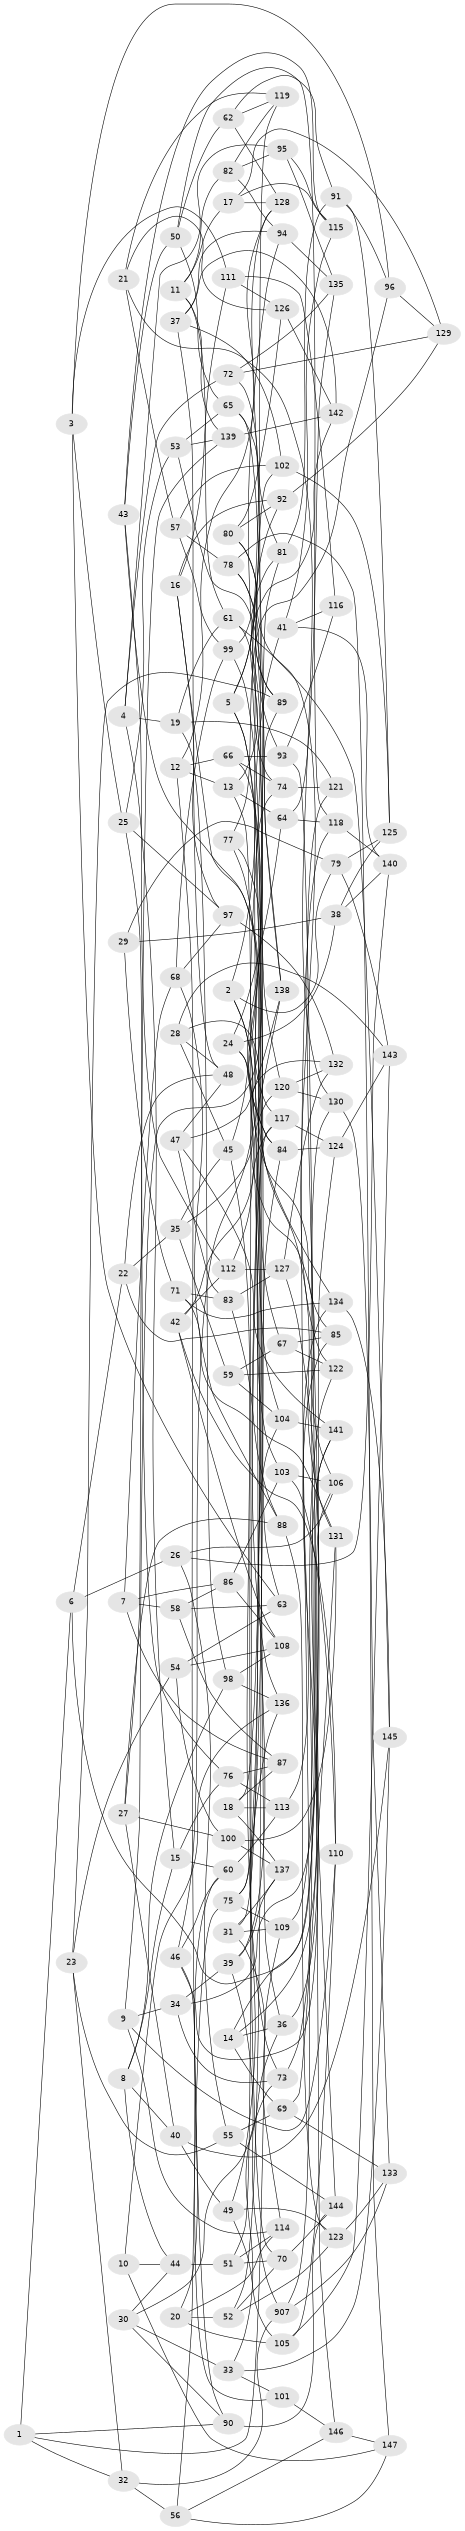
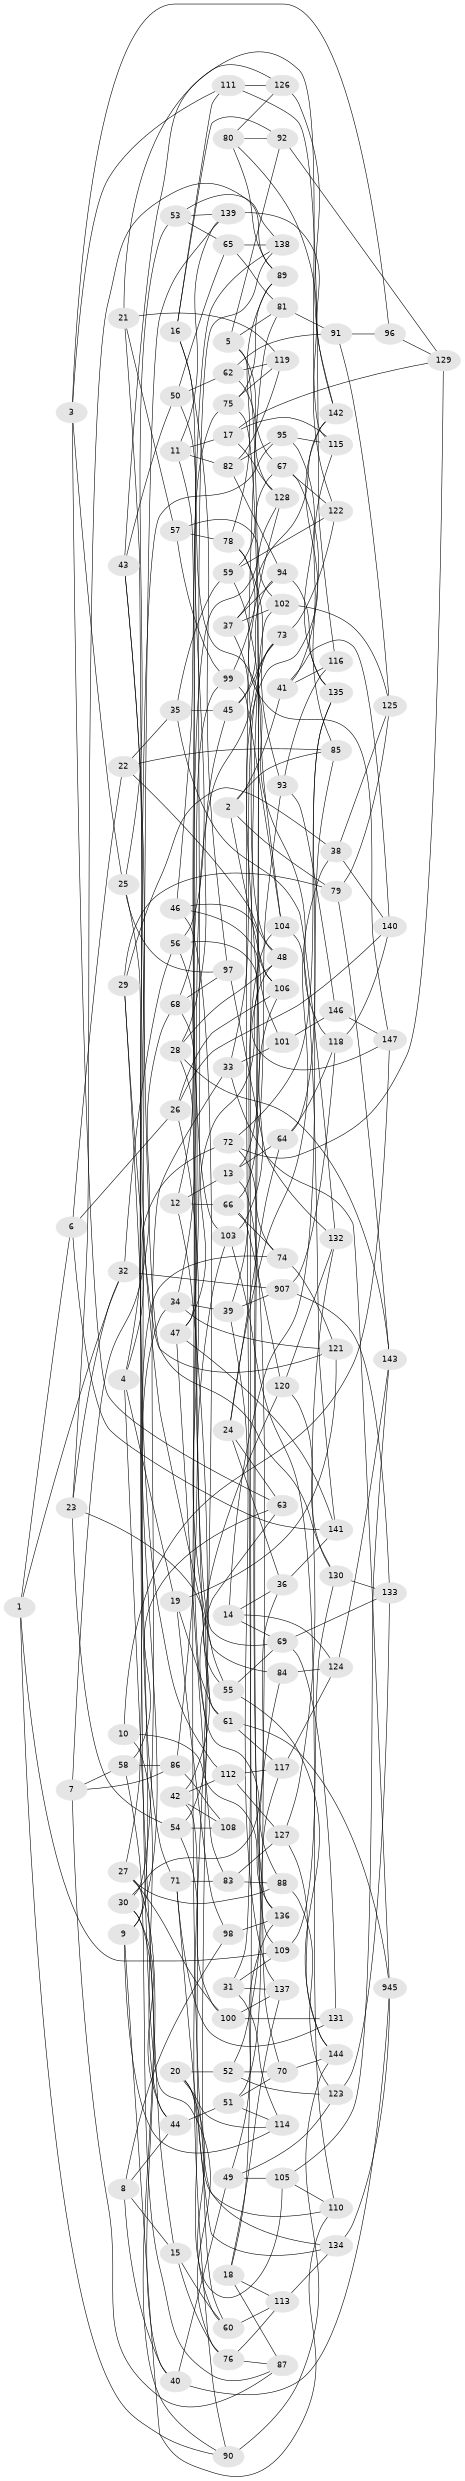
(229, 841) -> none
none -> (170, 1356)
(255, 1663) -> none
(390, 1737) -> (390, 1988)
(256, 2475) -> (195, 1322)
